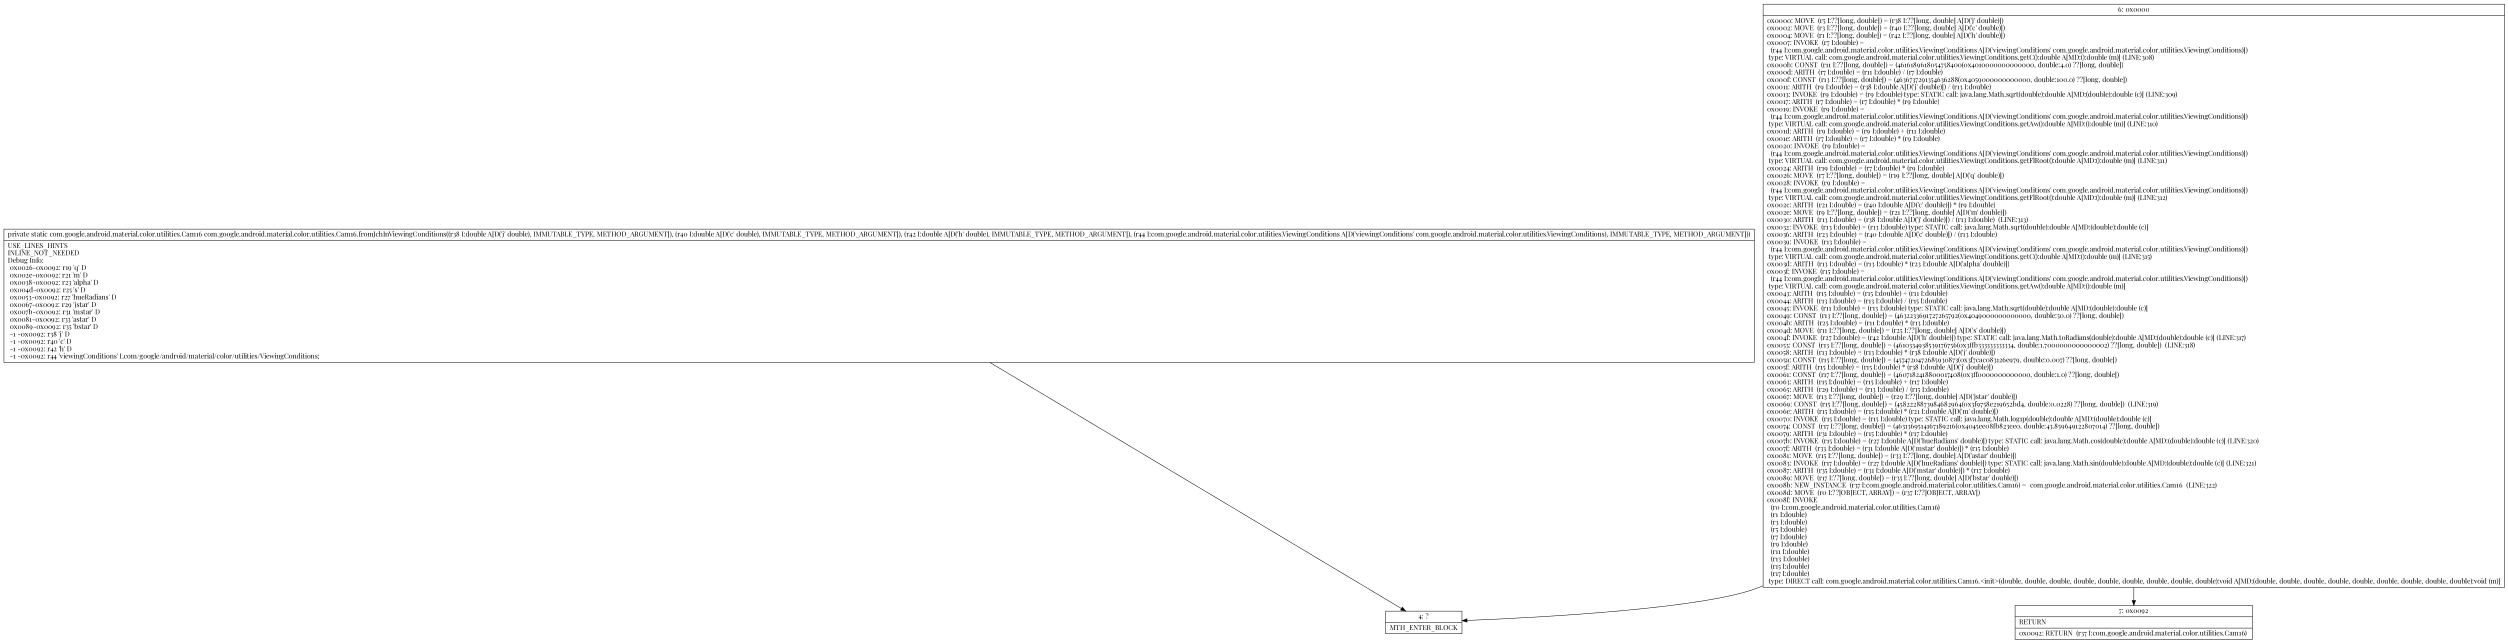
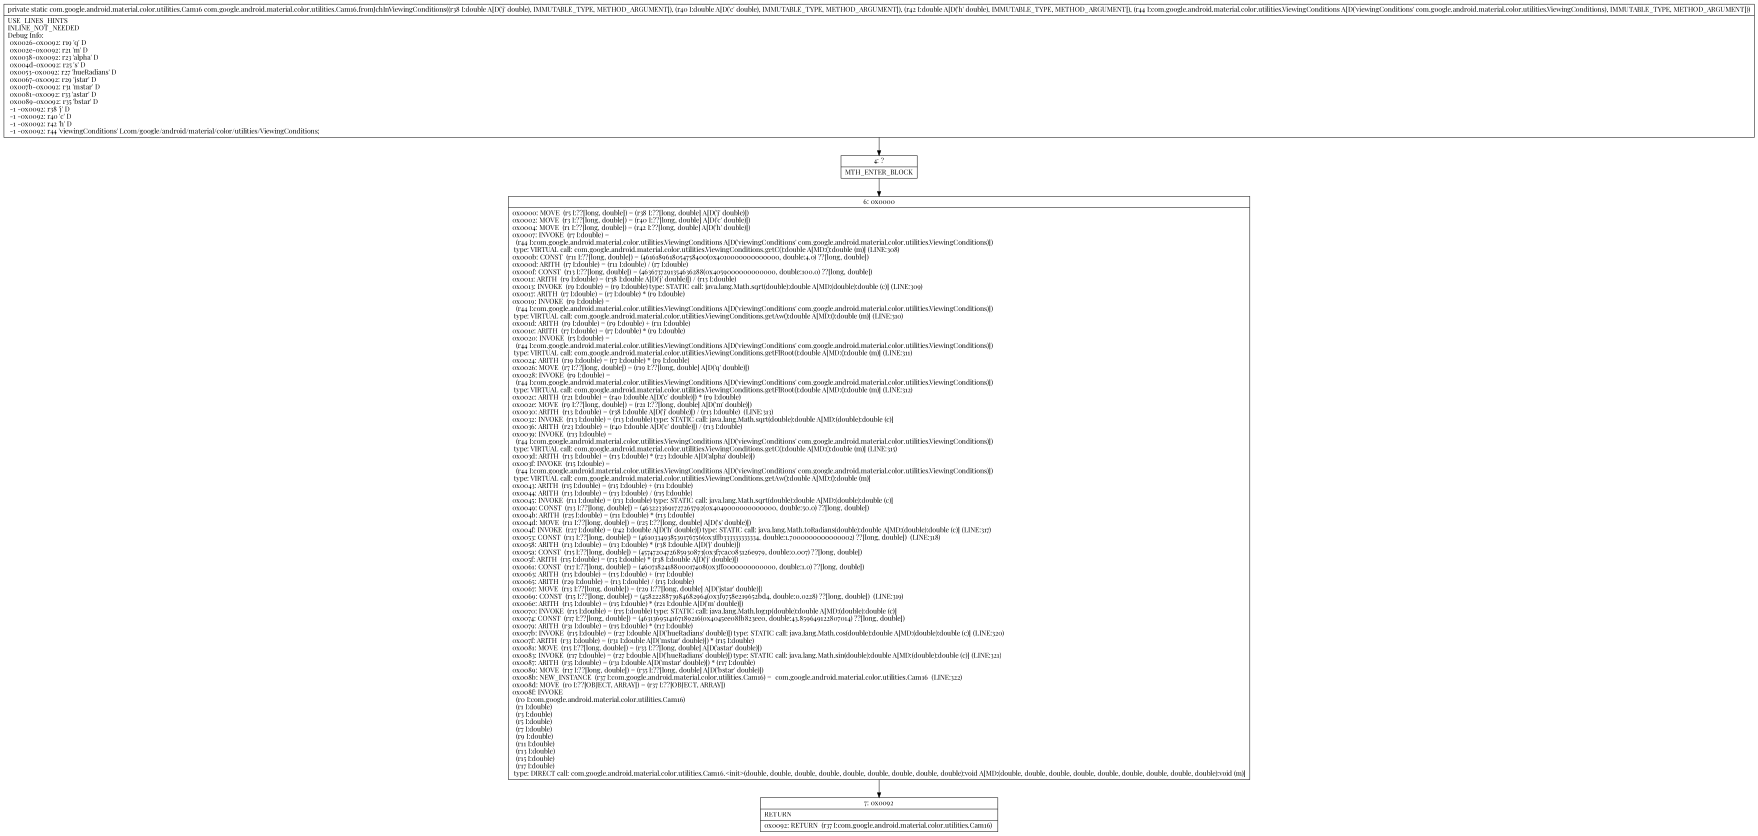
(1817, 146) -> (562, 339)
(1616, 611) -> (879, 185)
